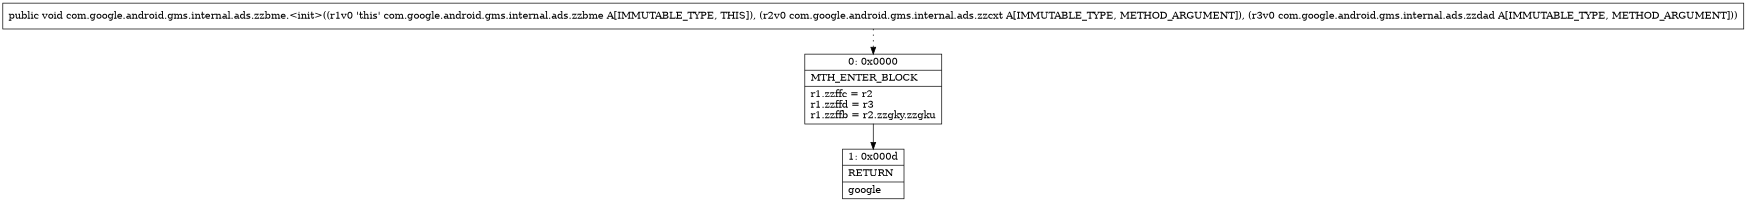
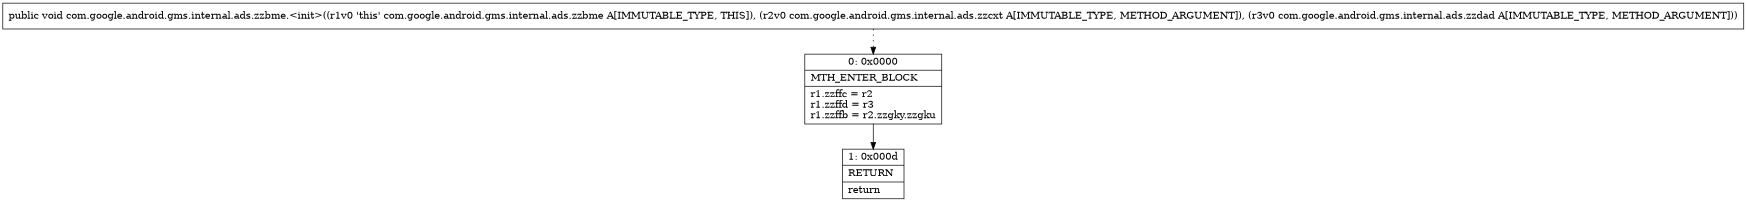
(865, 190) -> (864, 190)
